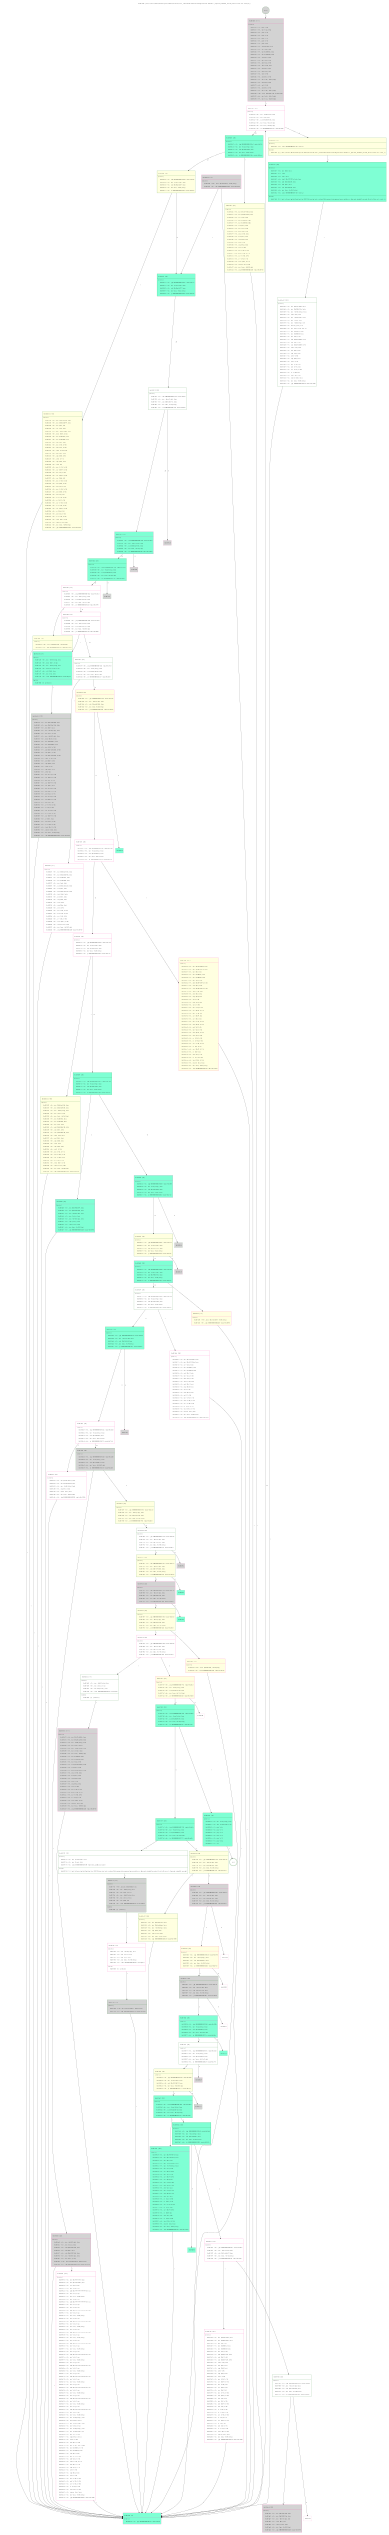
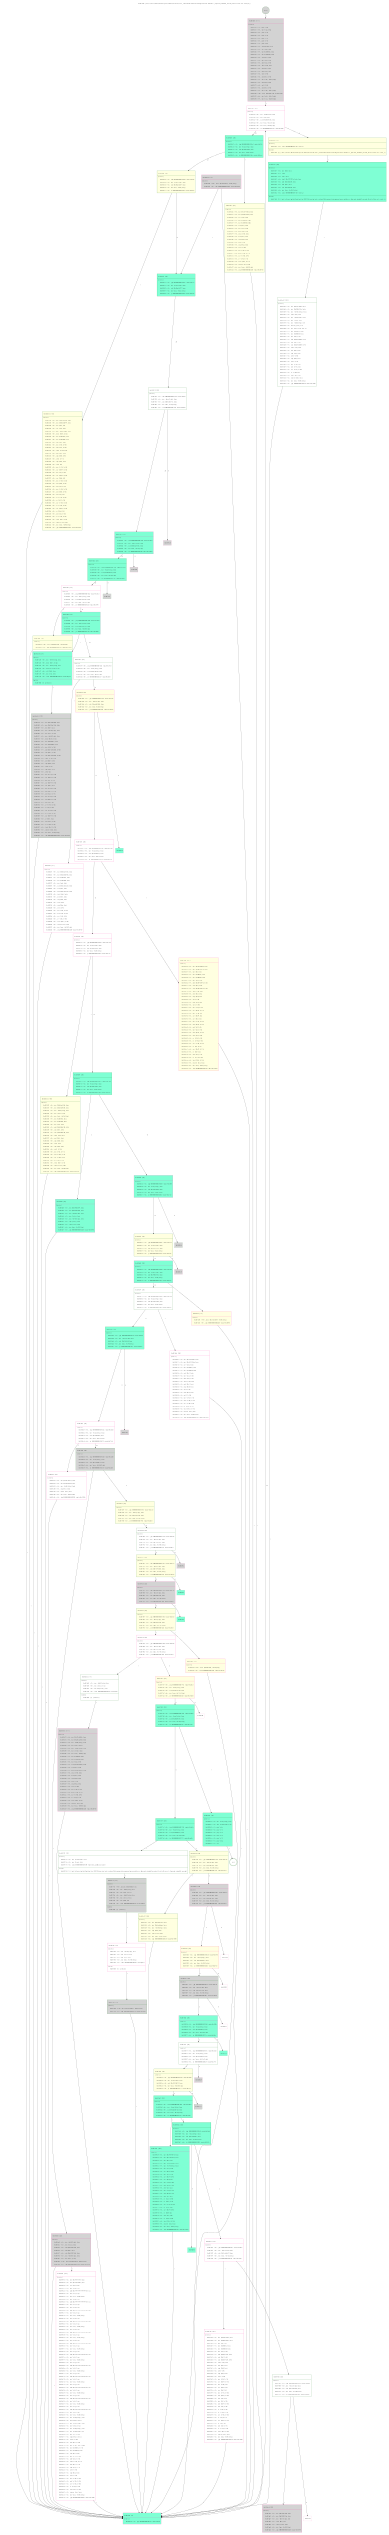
(81, 623) -> (81, 623)
